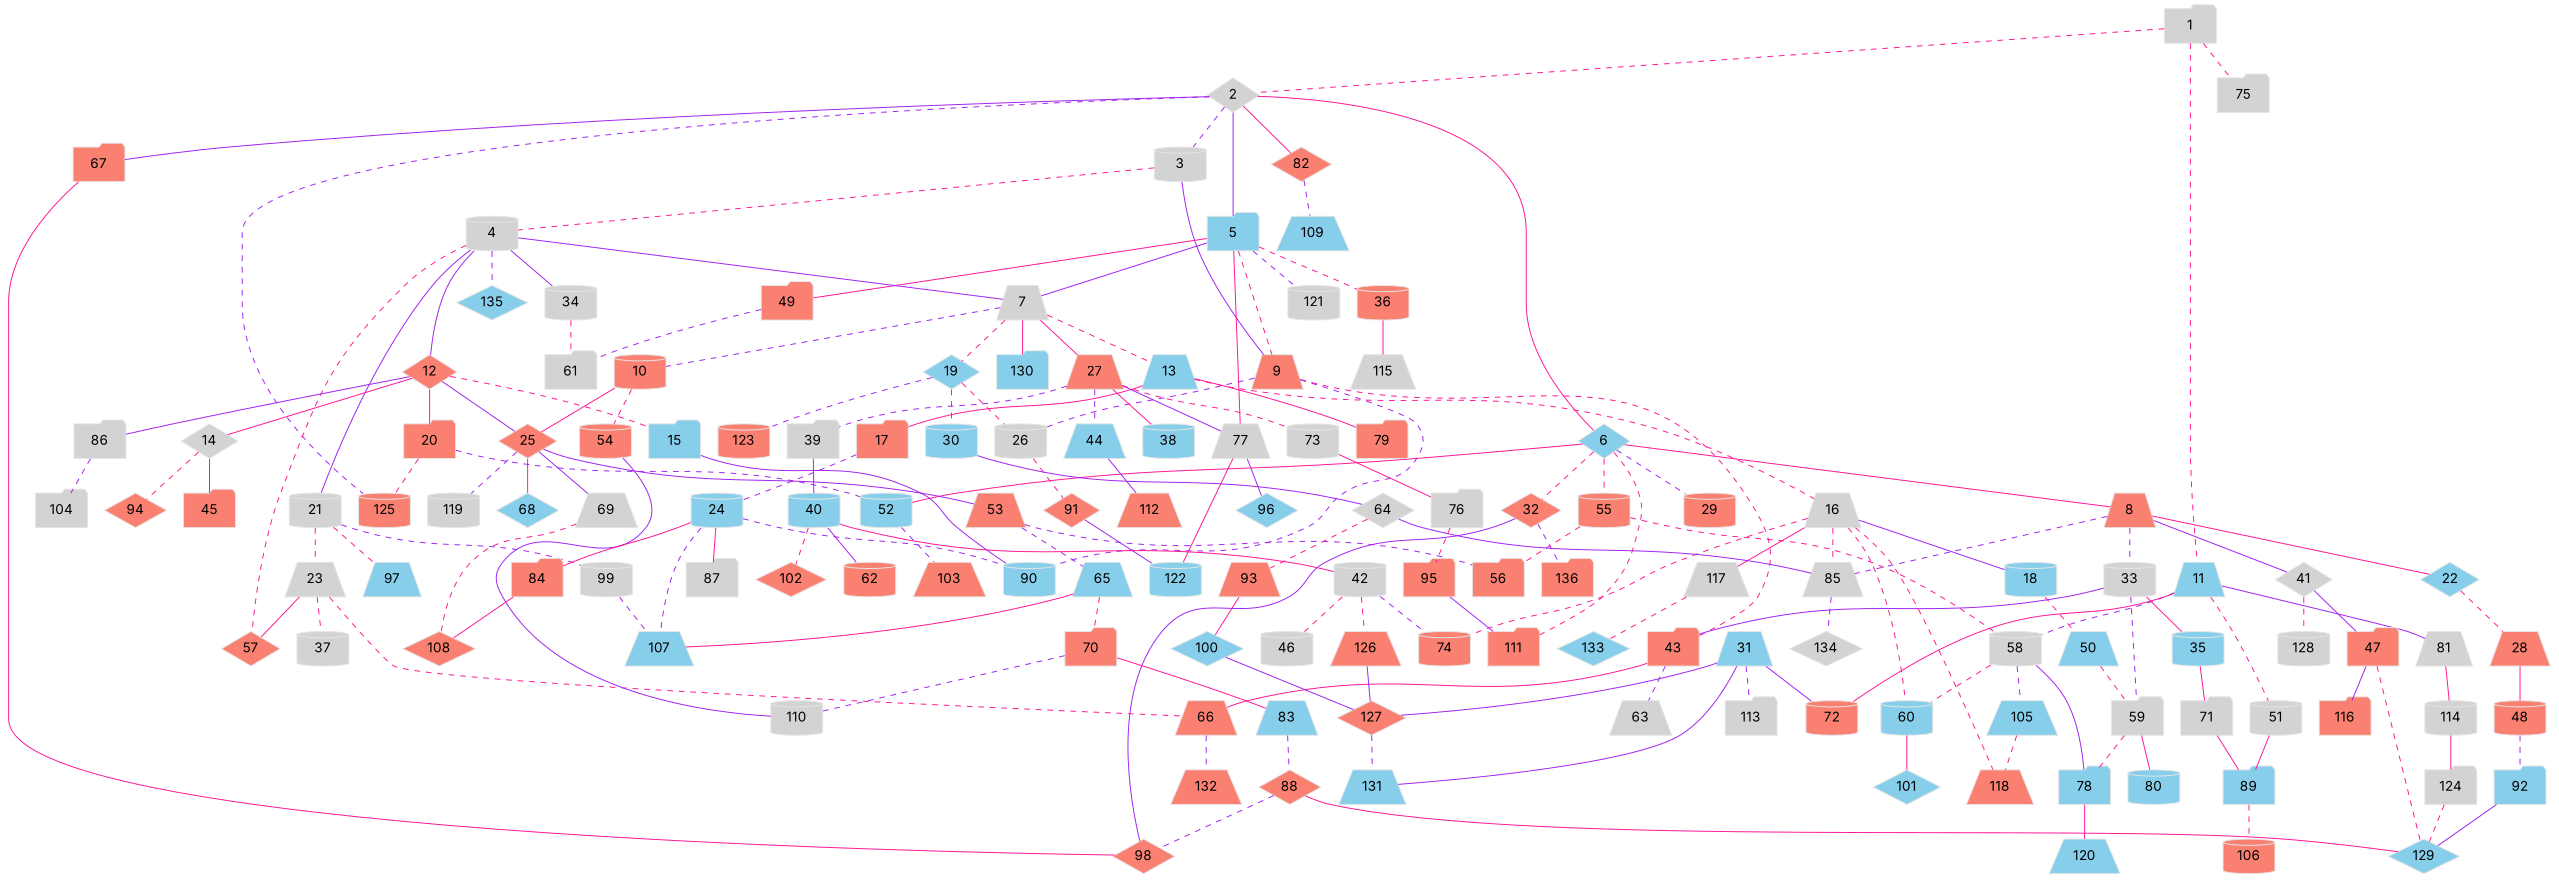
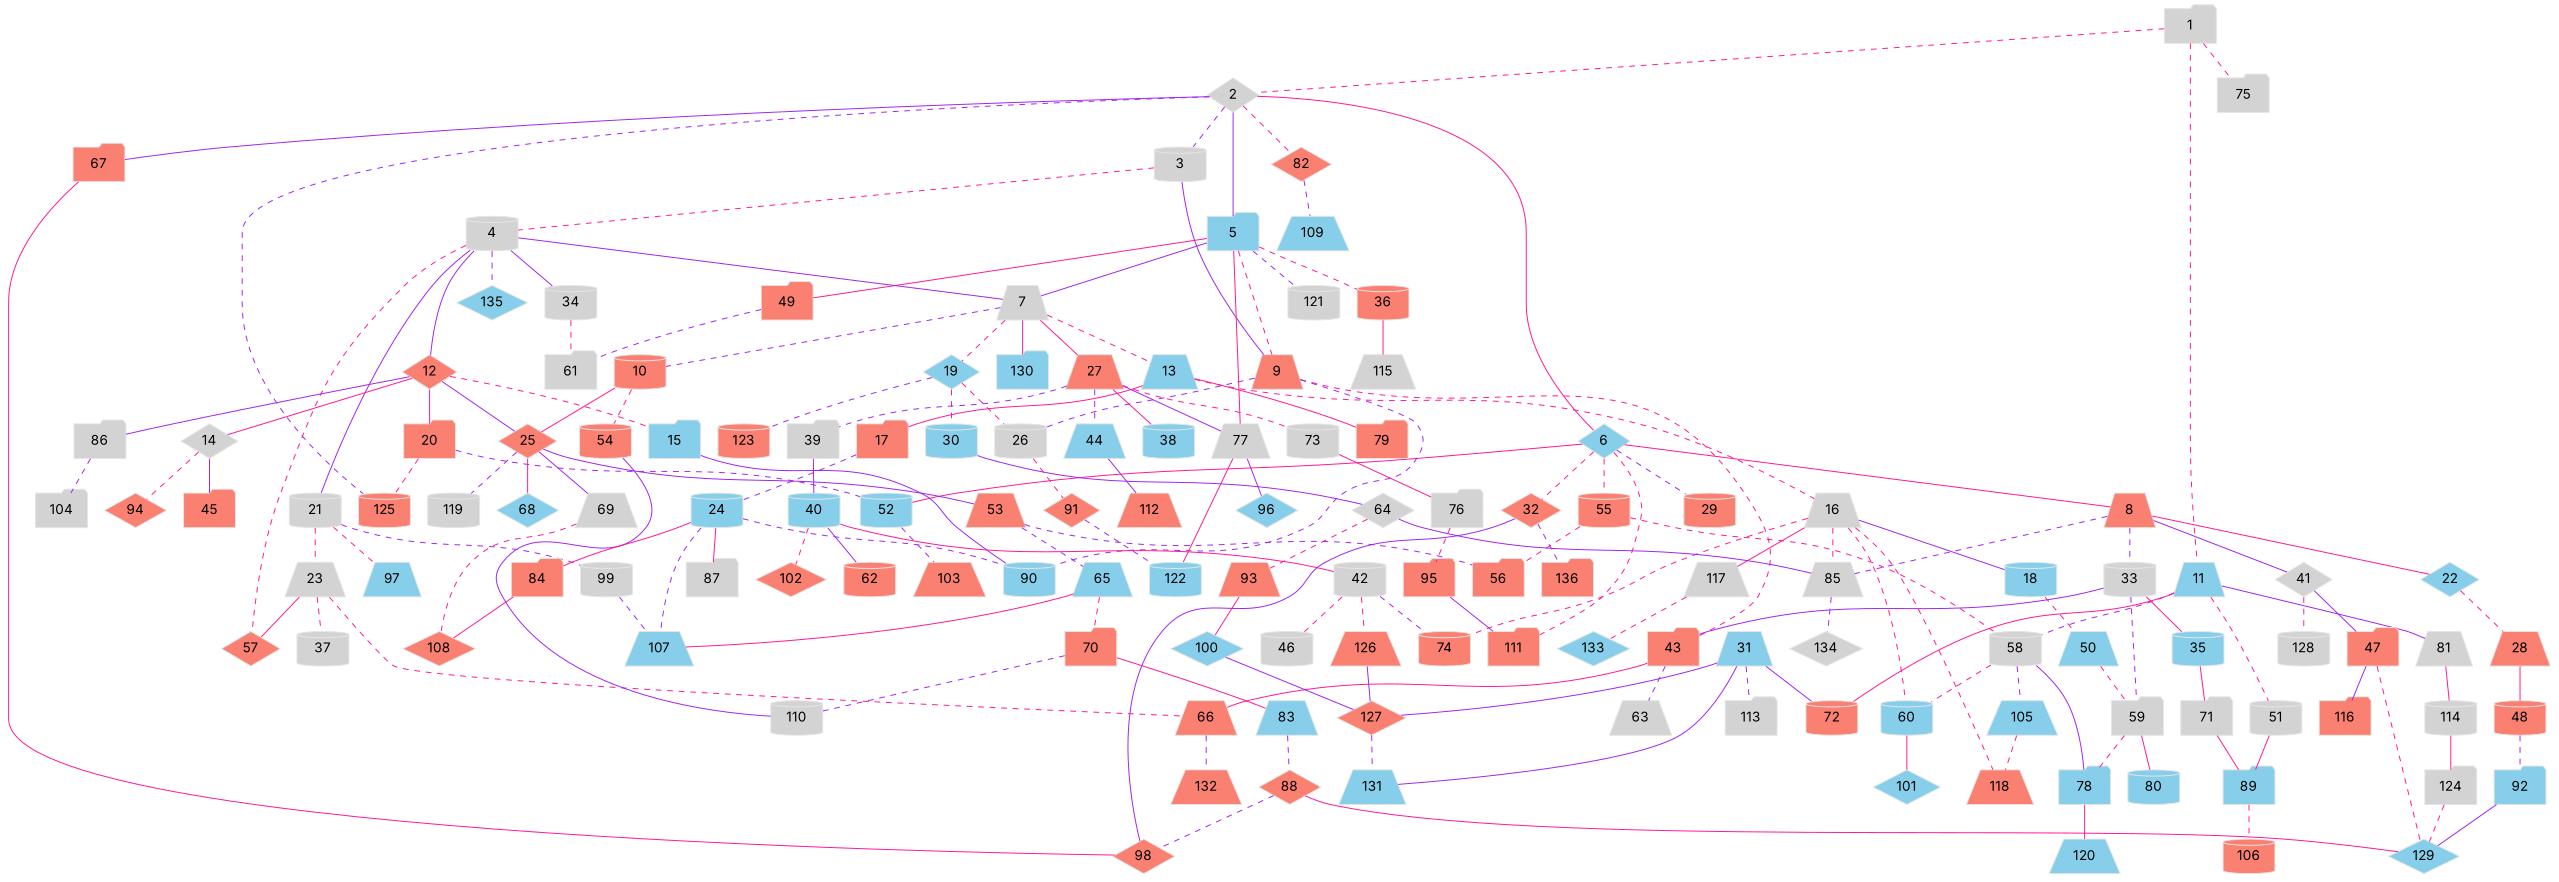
(1267, 130) -> (1267, 130)
(1107, 534) -> (1107, 534)
